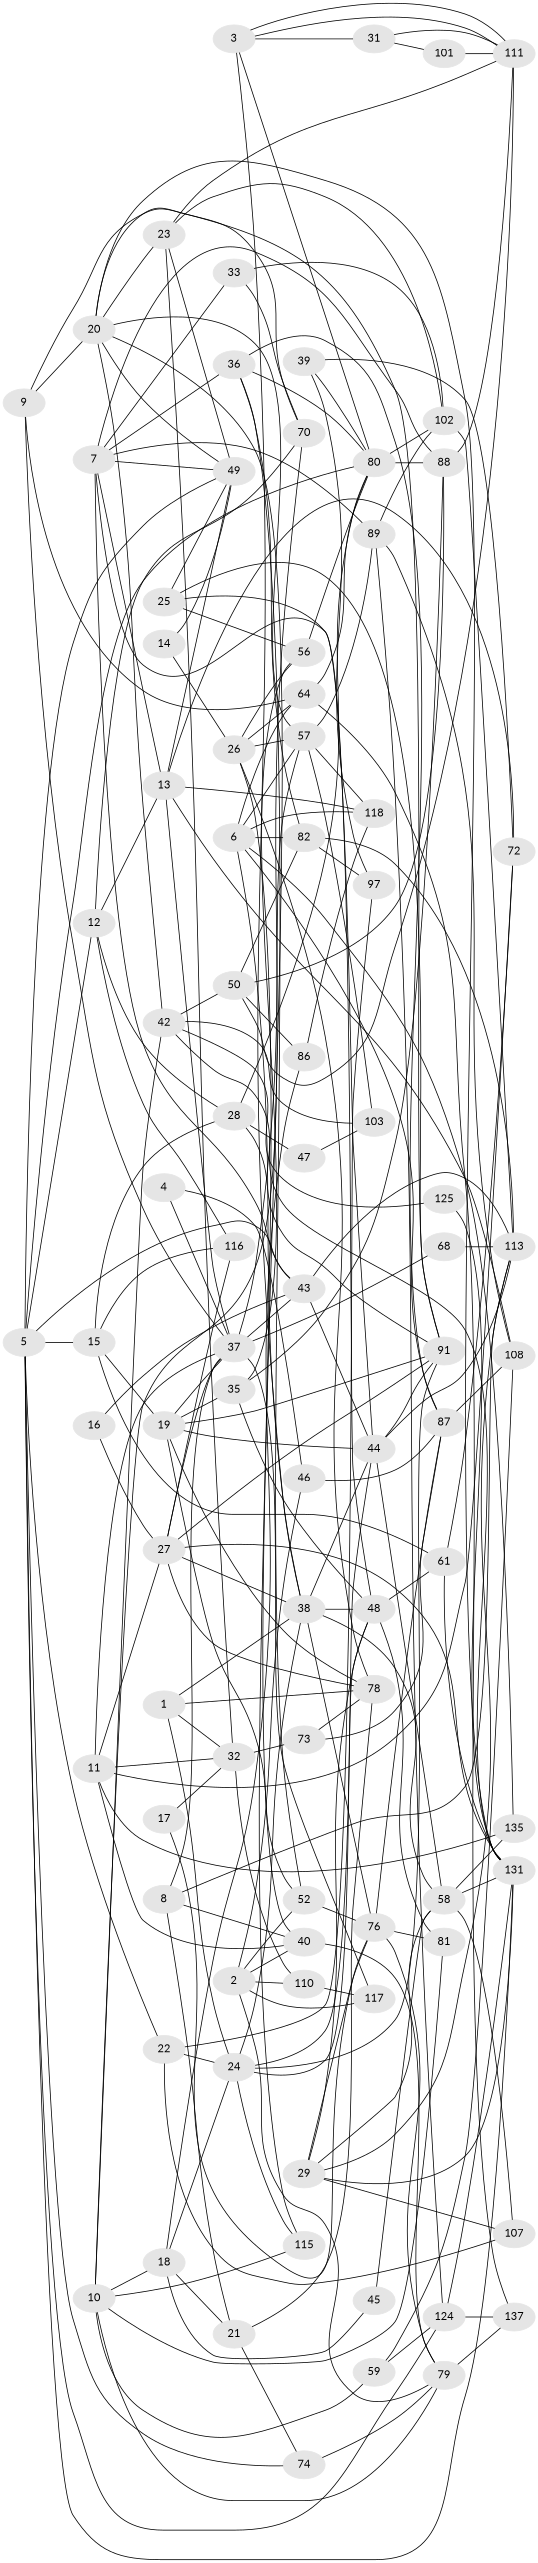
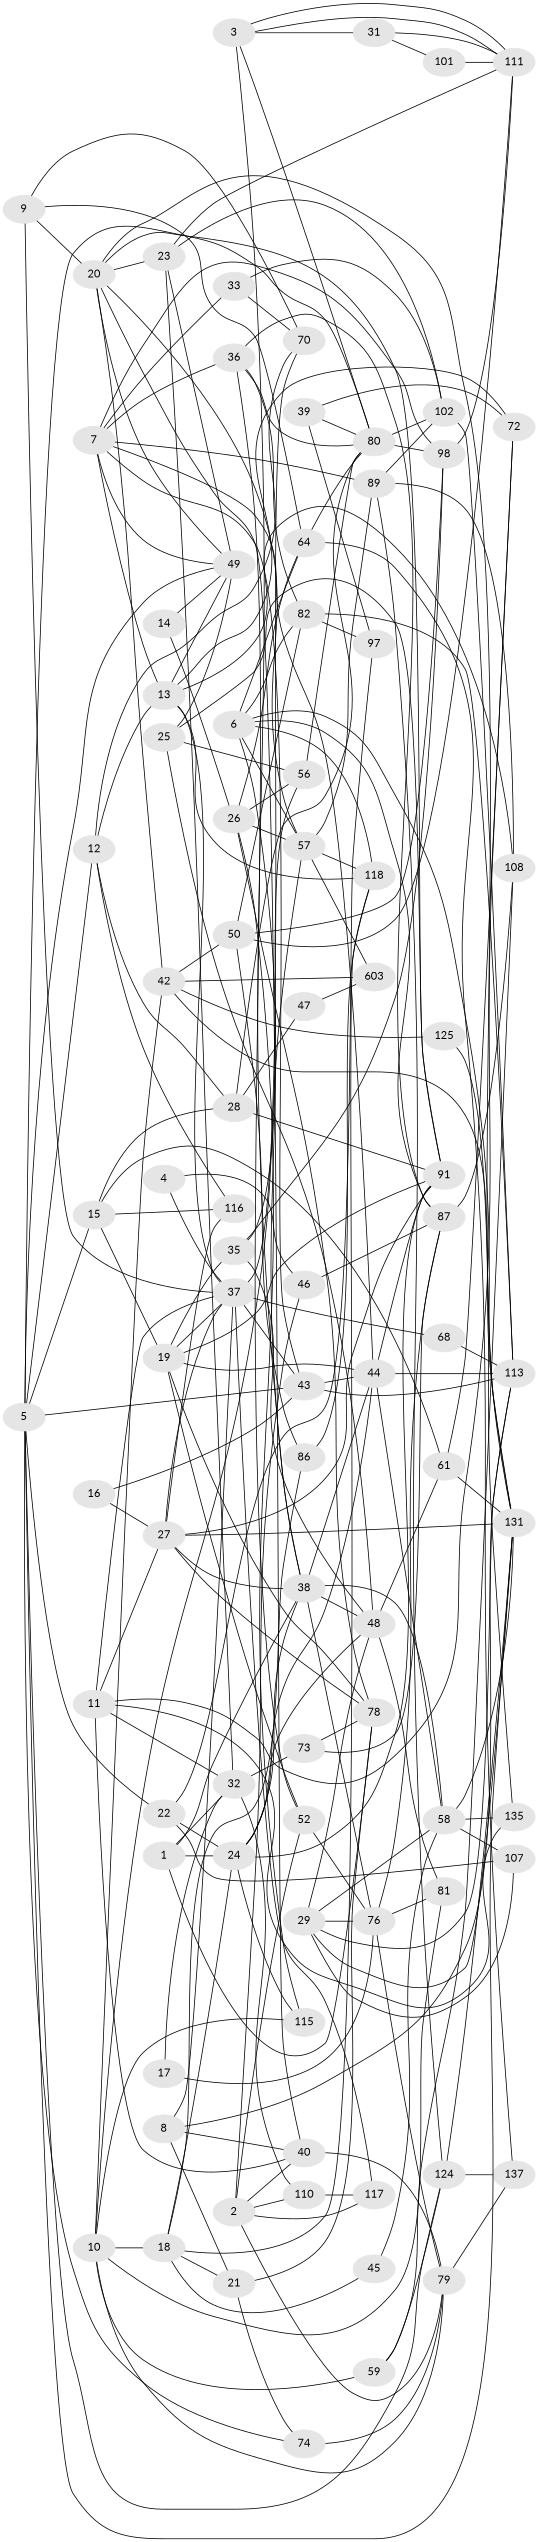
(444, 463) -> (444, 454)
(374, 1122) -> (374, 977)
none -> (352, 1665)
